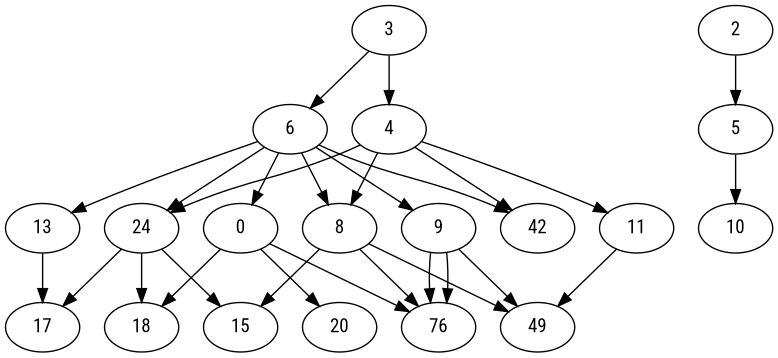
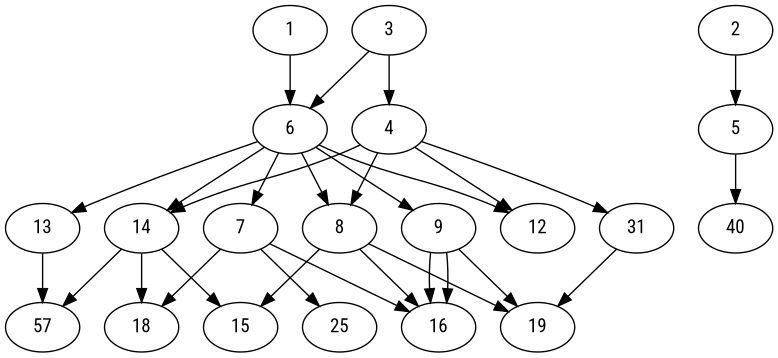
none -> (290, 30)
(142, 228) -> (142, 228)
(241, 228) -> (241, 228)
(538, 228) -> (538, 228)
(637, 228) -> (637, 228)
(736, 228) -> (736, 228)
(43, 327) -> (43, 327)
(340, 327) -> (340, 327)
(439, 327) -> (439, 327)
(538, 327) -> (538, 327)
